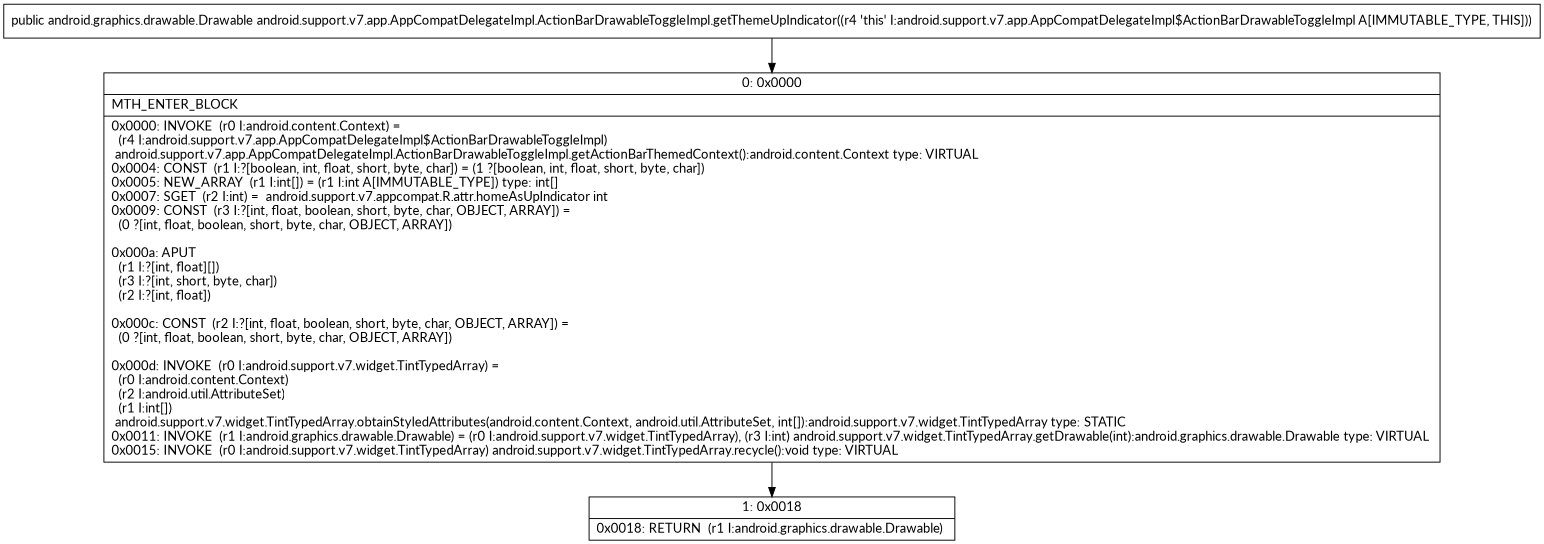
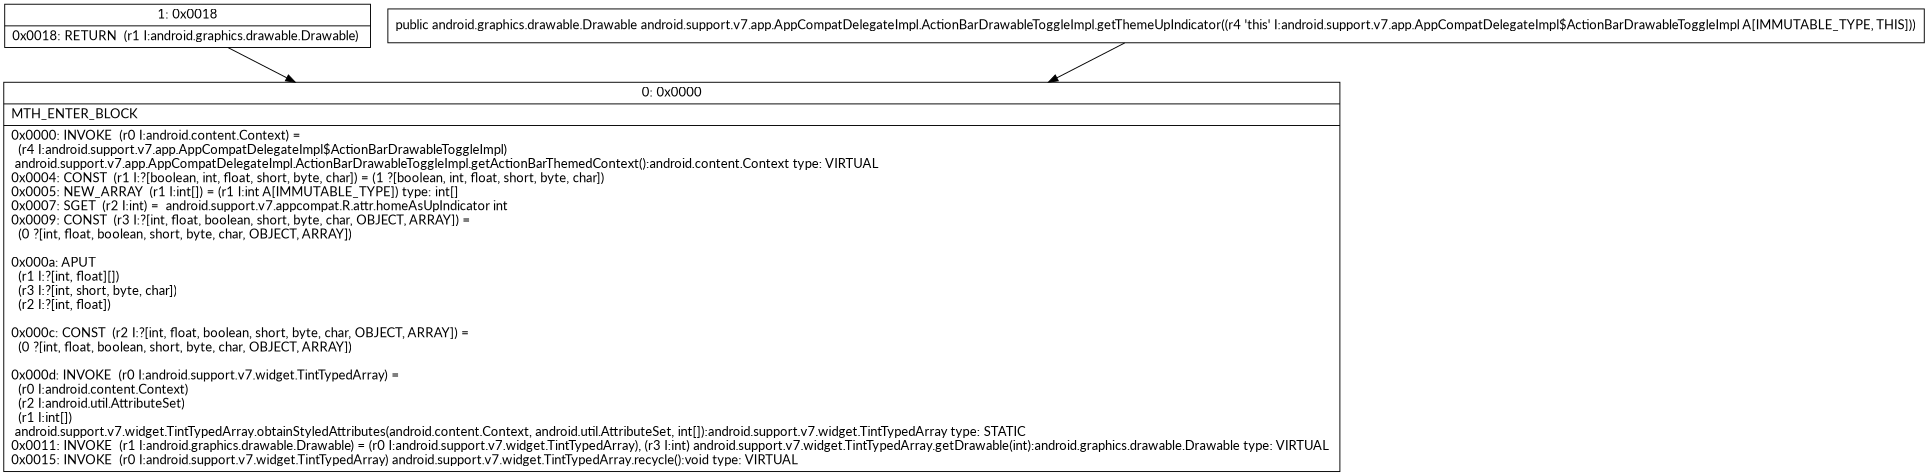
(772, 475) -> (257, 63)
